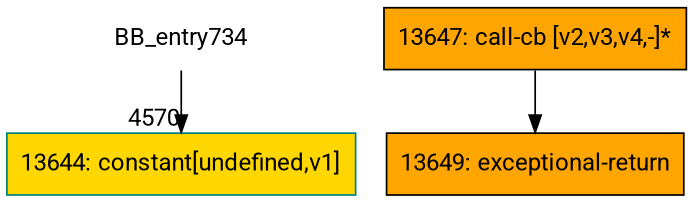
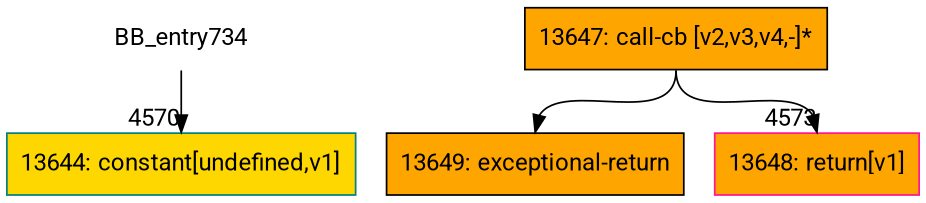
none -> (817, 164)
